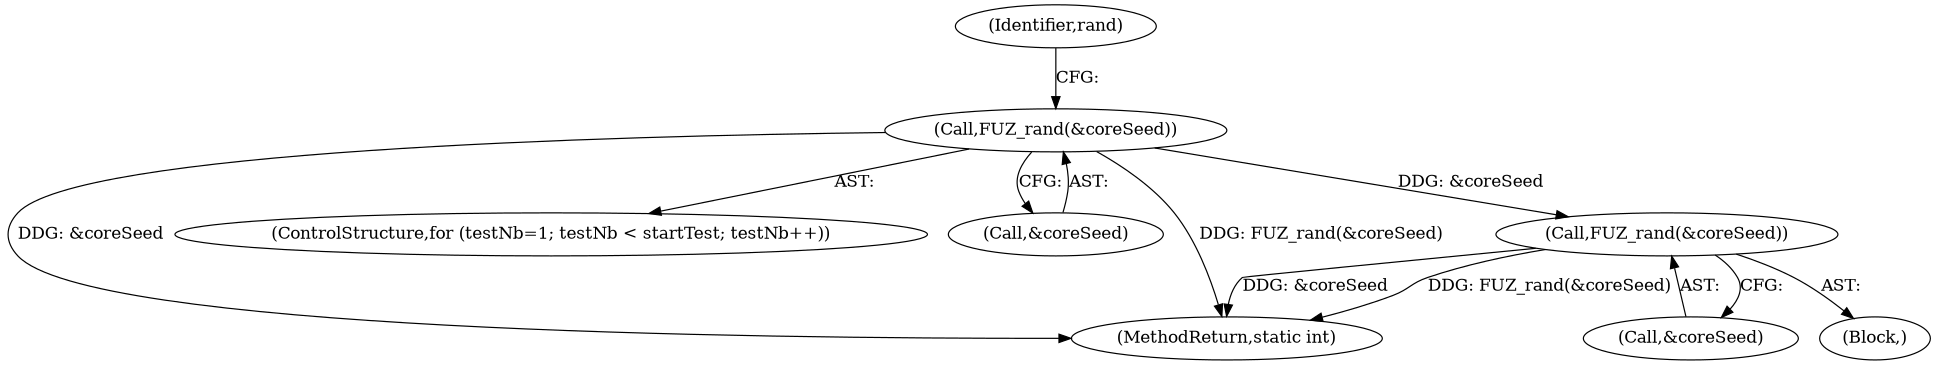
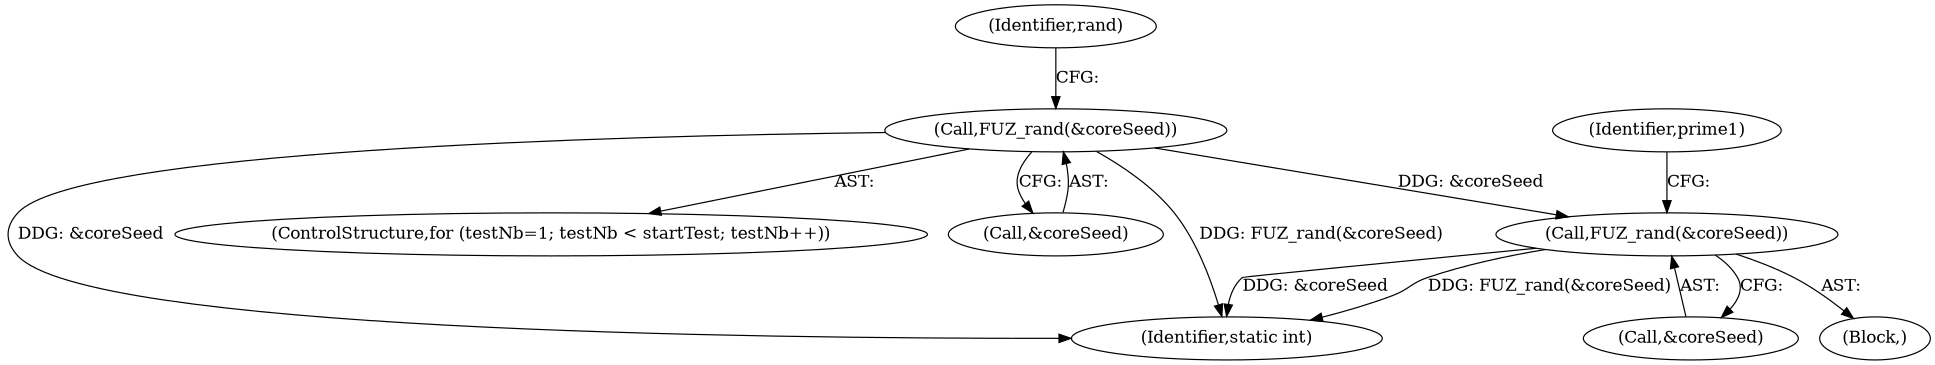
none -> (1667, 130)
(1227, 338) -> (1227, 338)
